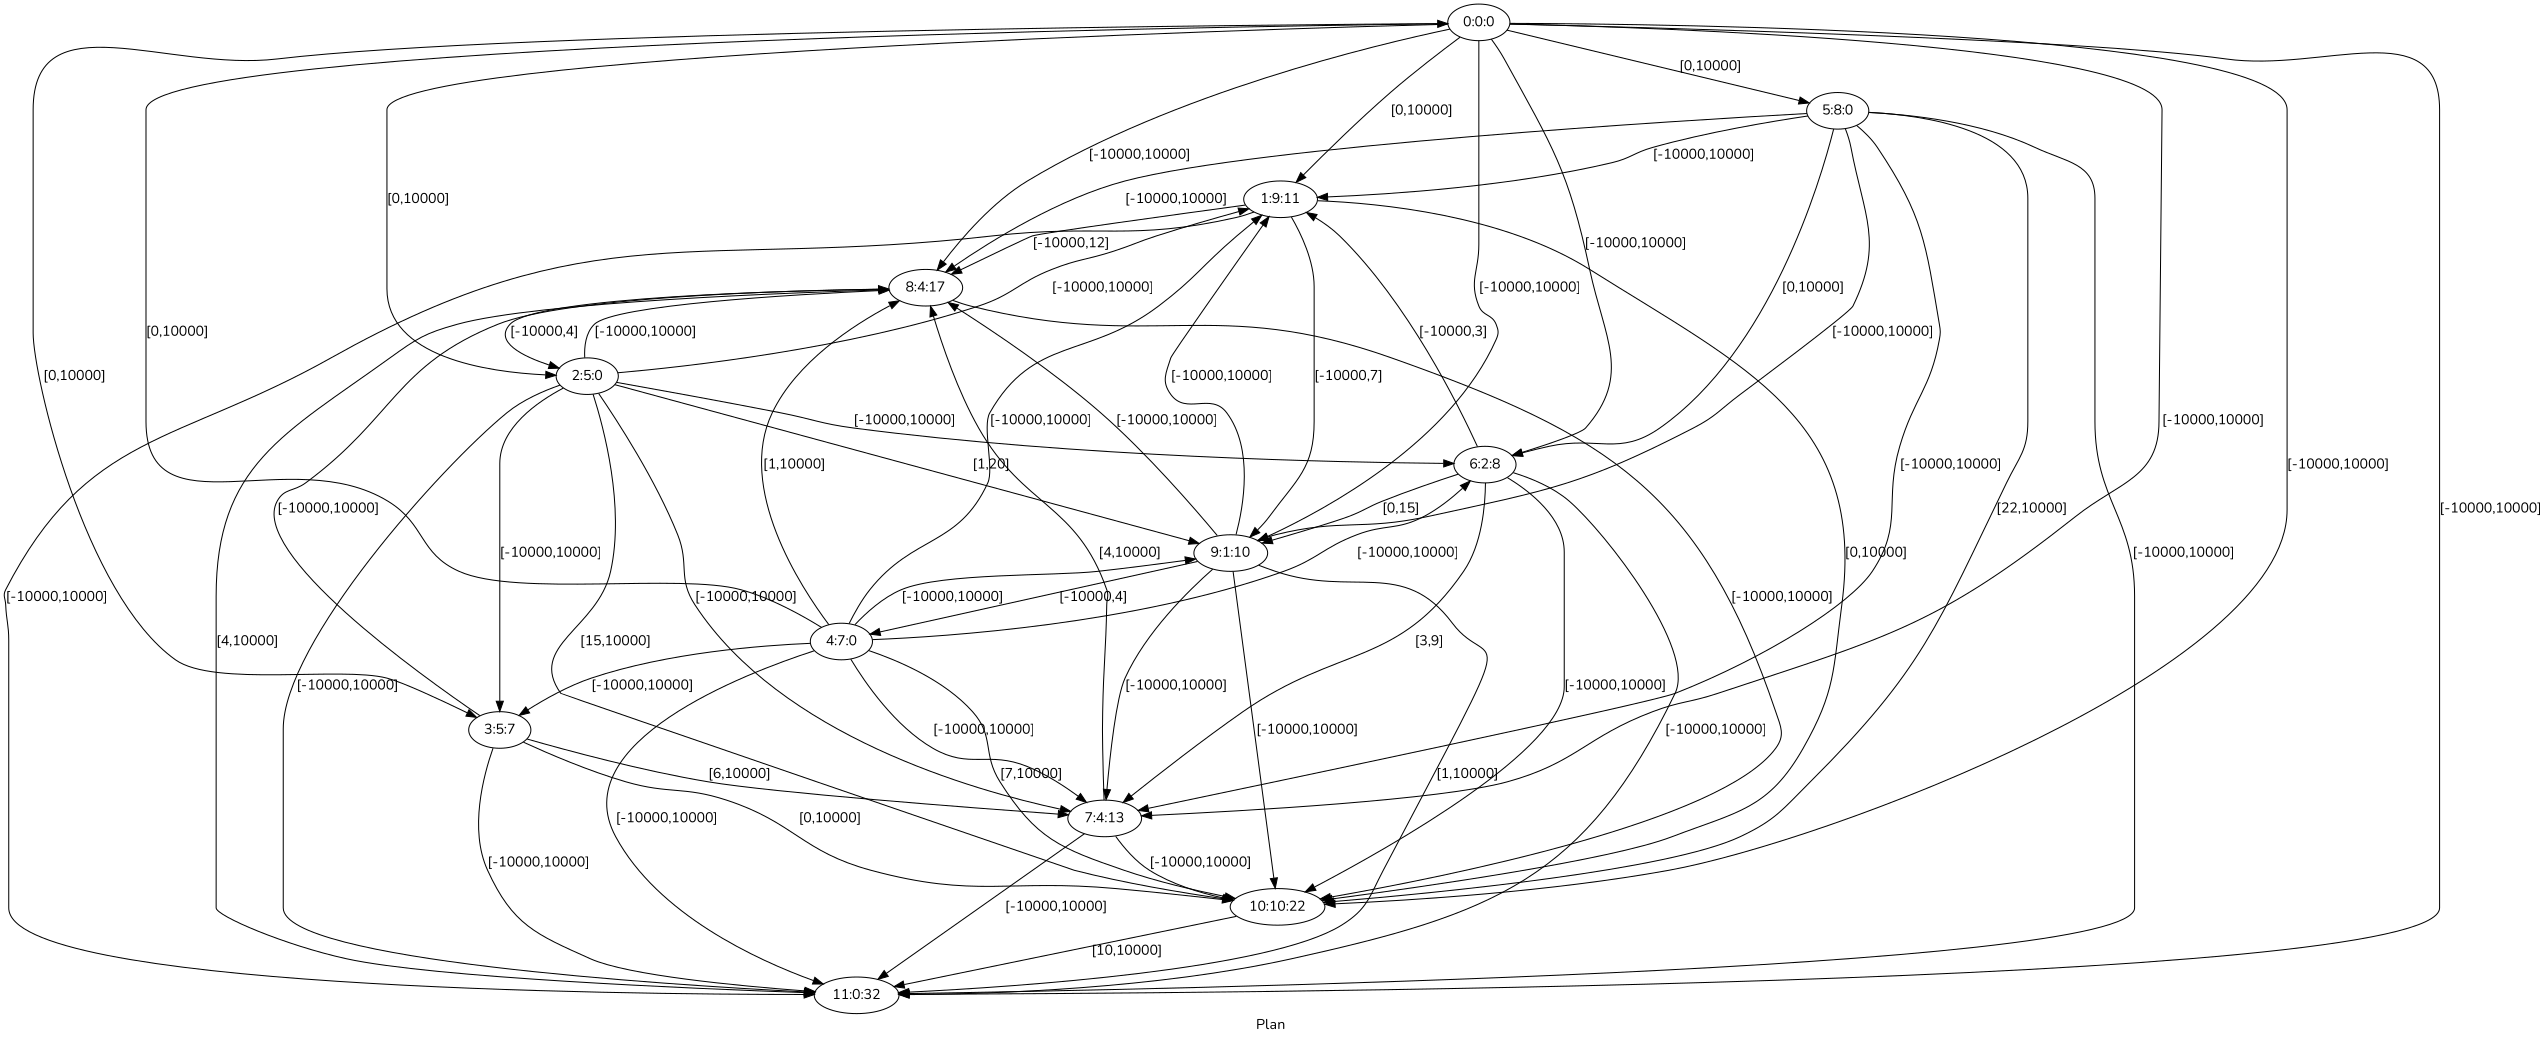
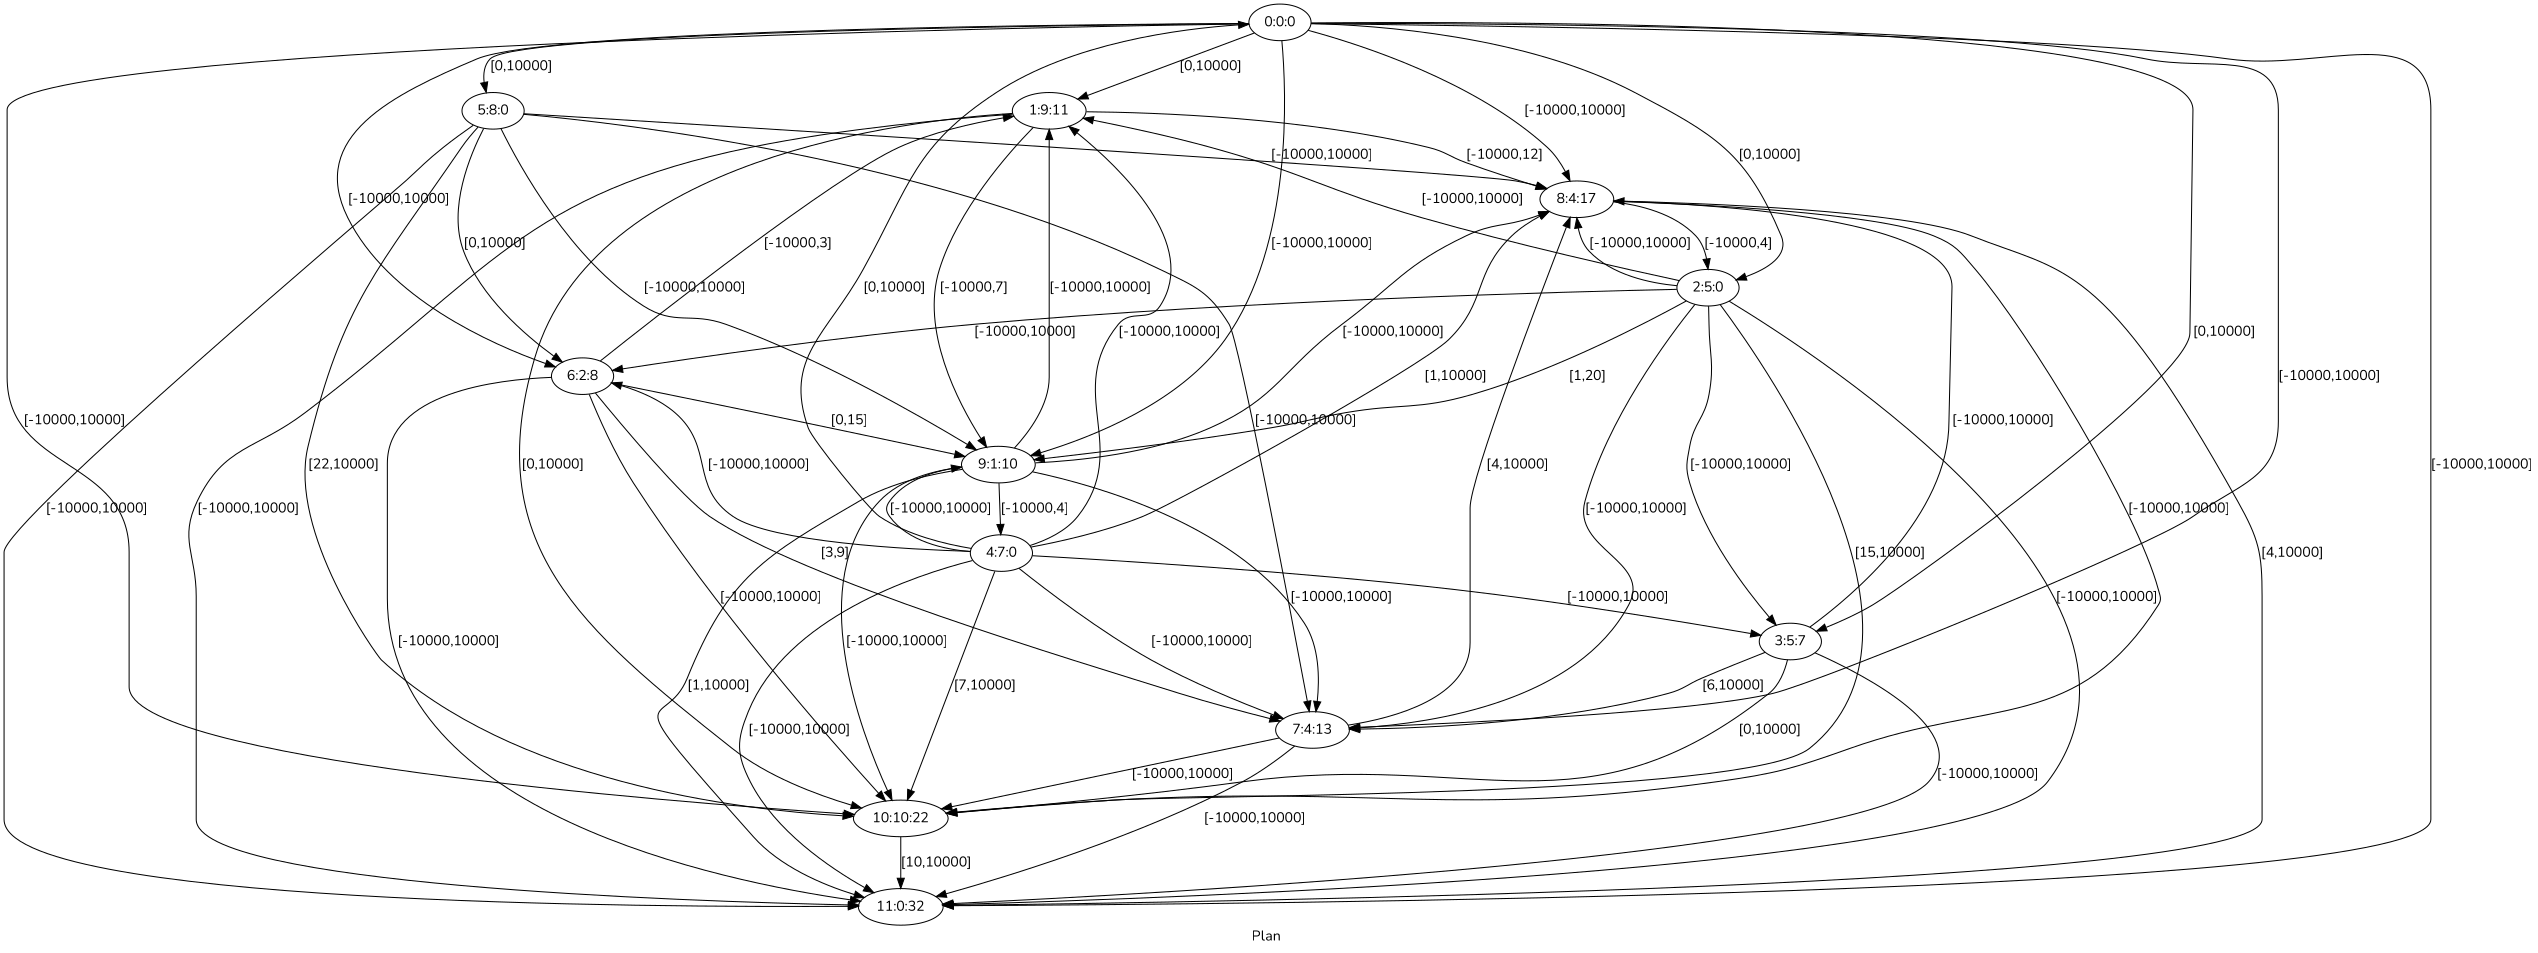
(1570, 171) -> none
